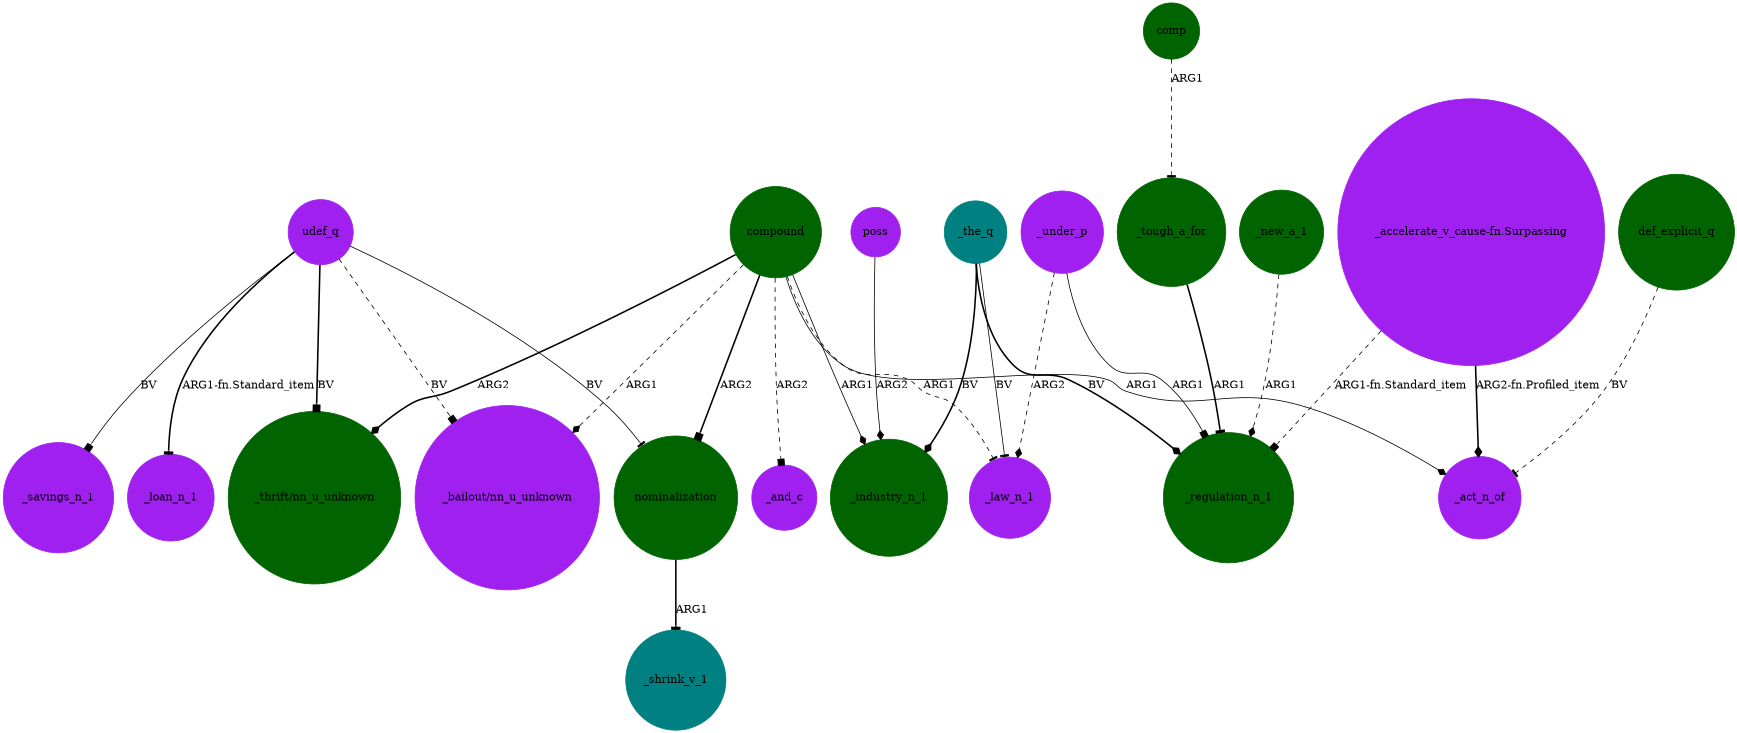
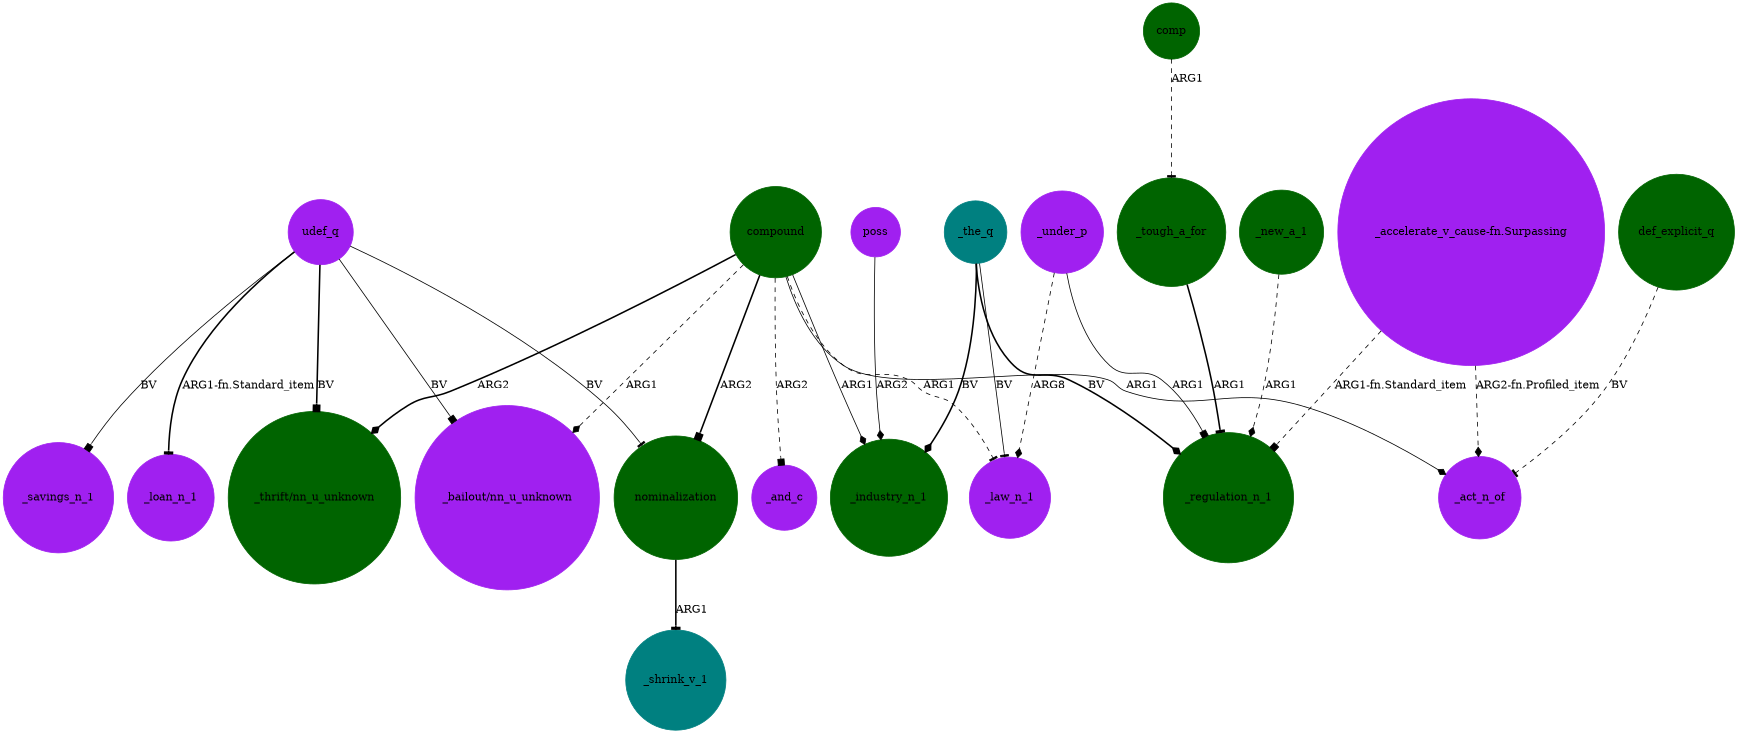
(394, 337) -> (394, 337)
(1049, 385) -> (1049, 385)
(1477, 406) -> (1477, 406)
